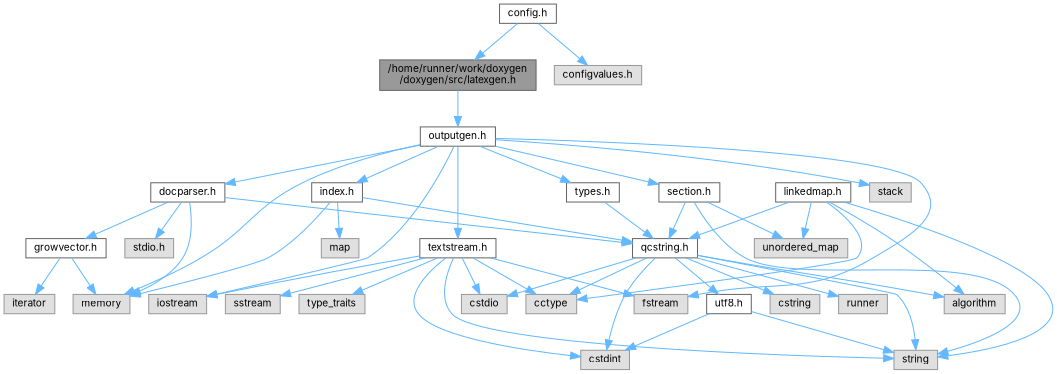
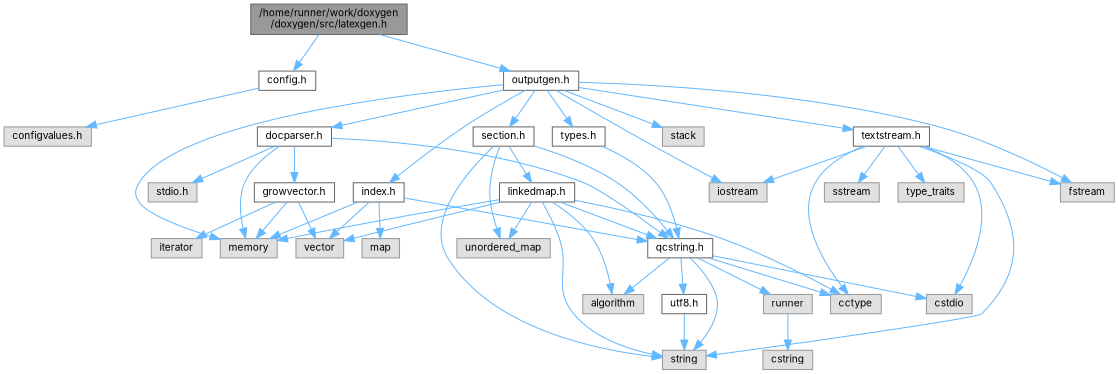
(500, 38) -> (309, 49)
none -> (515, 155)
none -> (393, 218)
none -> (320, 248)
(723, 273) -> (788, 327)
(605, 360) -> none
